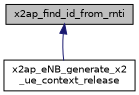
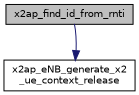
(63, 47) -> (76, 37)
